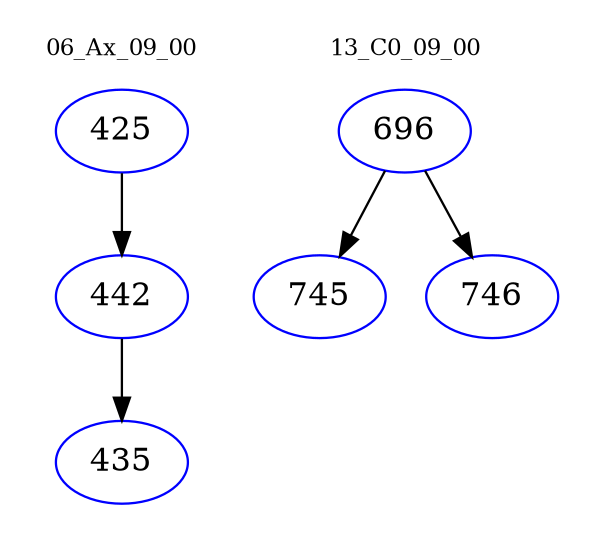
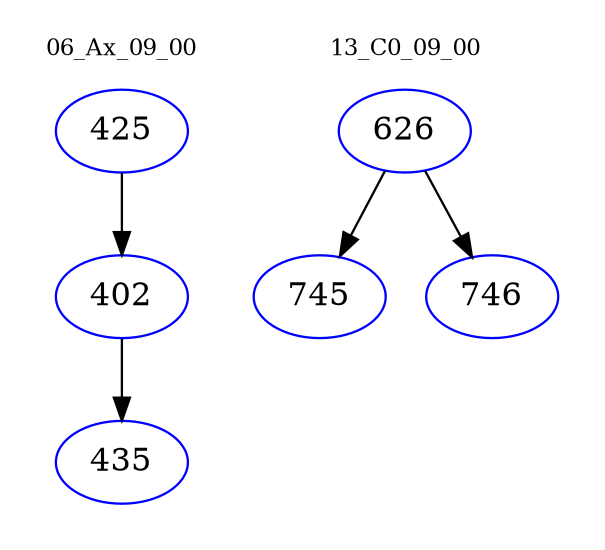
(405, 131) -> (405, 131)
(122, 297) -> (122, 297)
